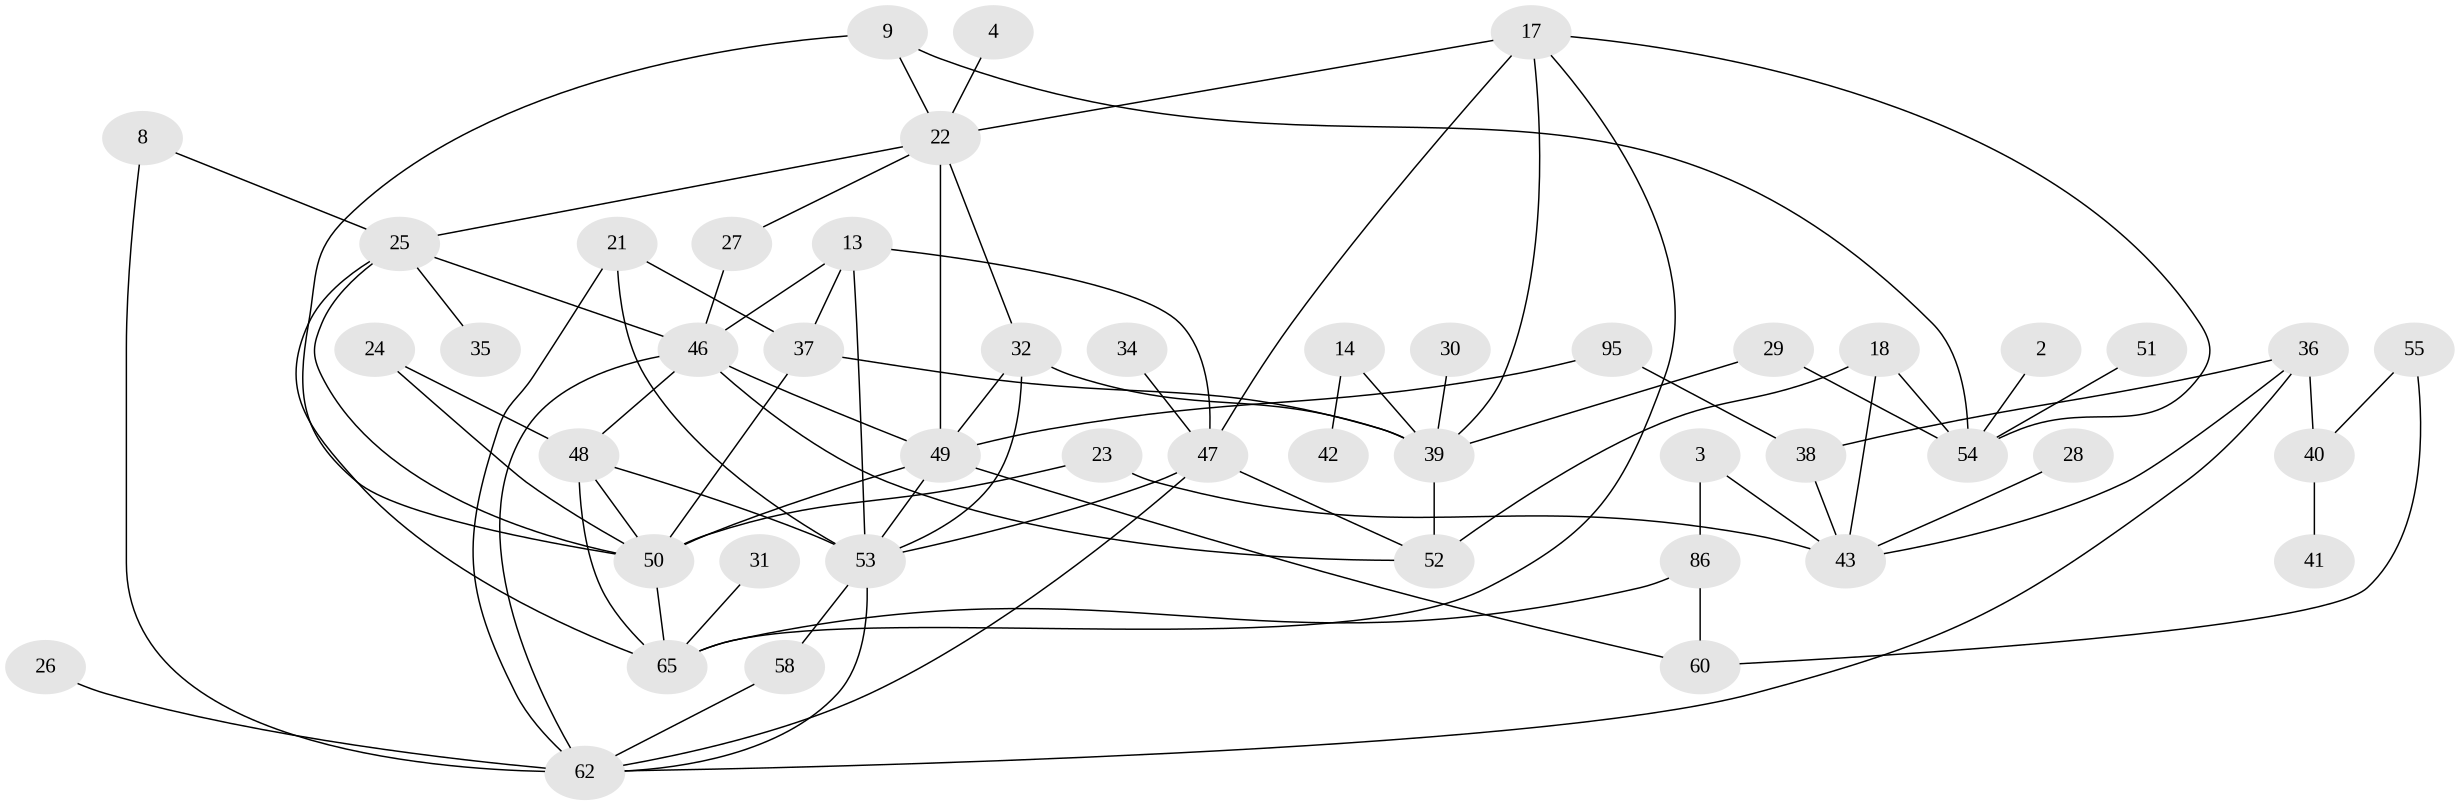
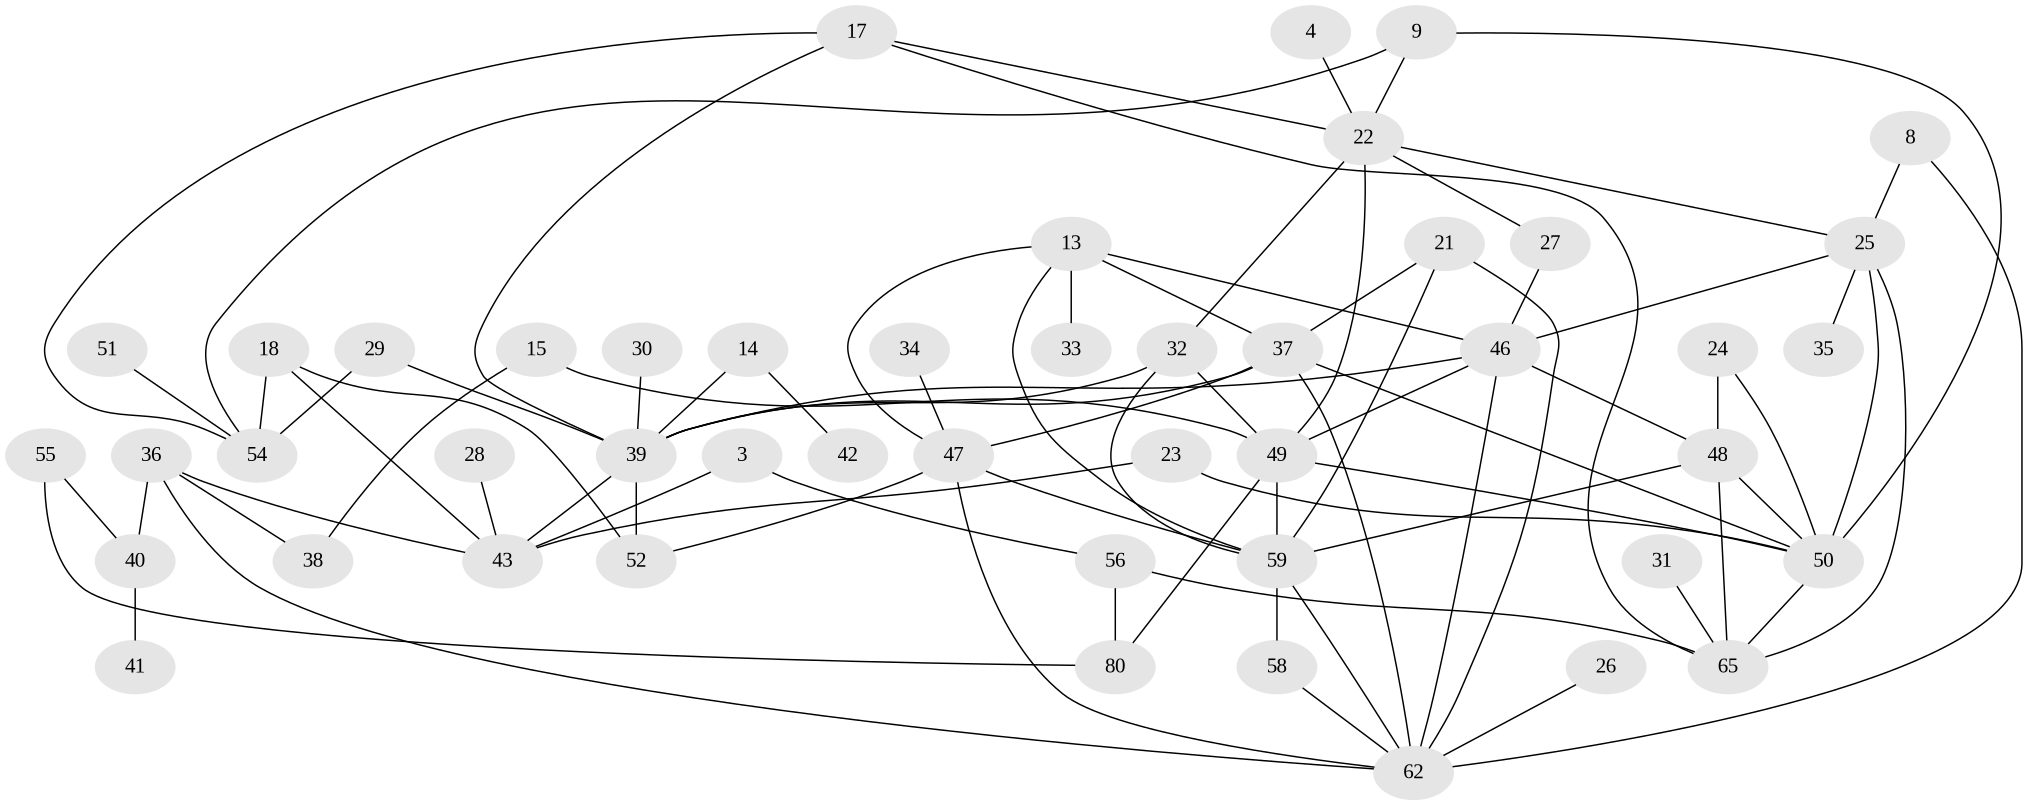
(1358, 237) -> (1103, 417)
none -> (1071, 350)
(1612, 350) -> (536, 350)
(2041, 350) -> none
(1826, 508) -> (569, 508)
(1056, 529) -> (1123, 388)
none -> (1371, 555)
(866, 561) -> (1277, 561)
(1700, 561) -> (1115, 561)
(1700, 667) -> (1115, 667)
